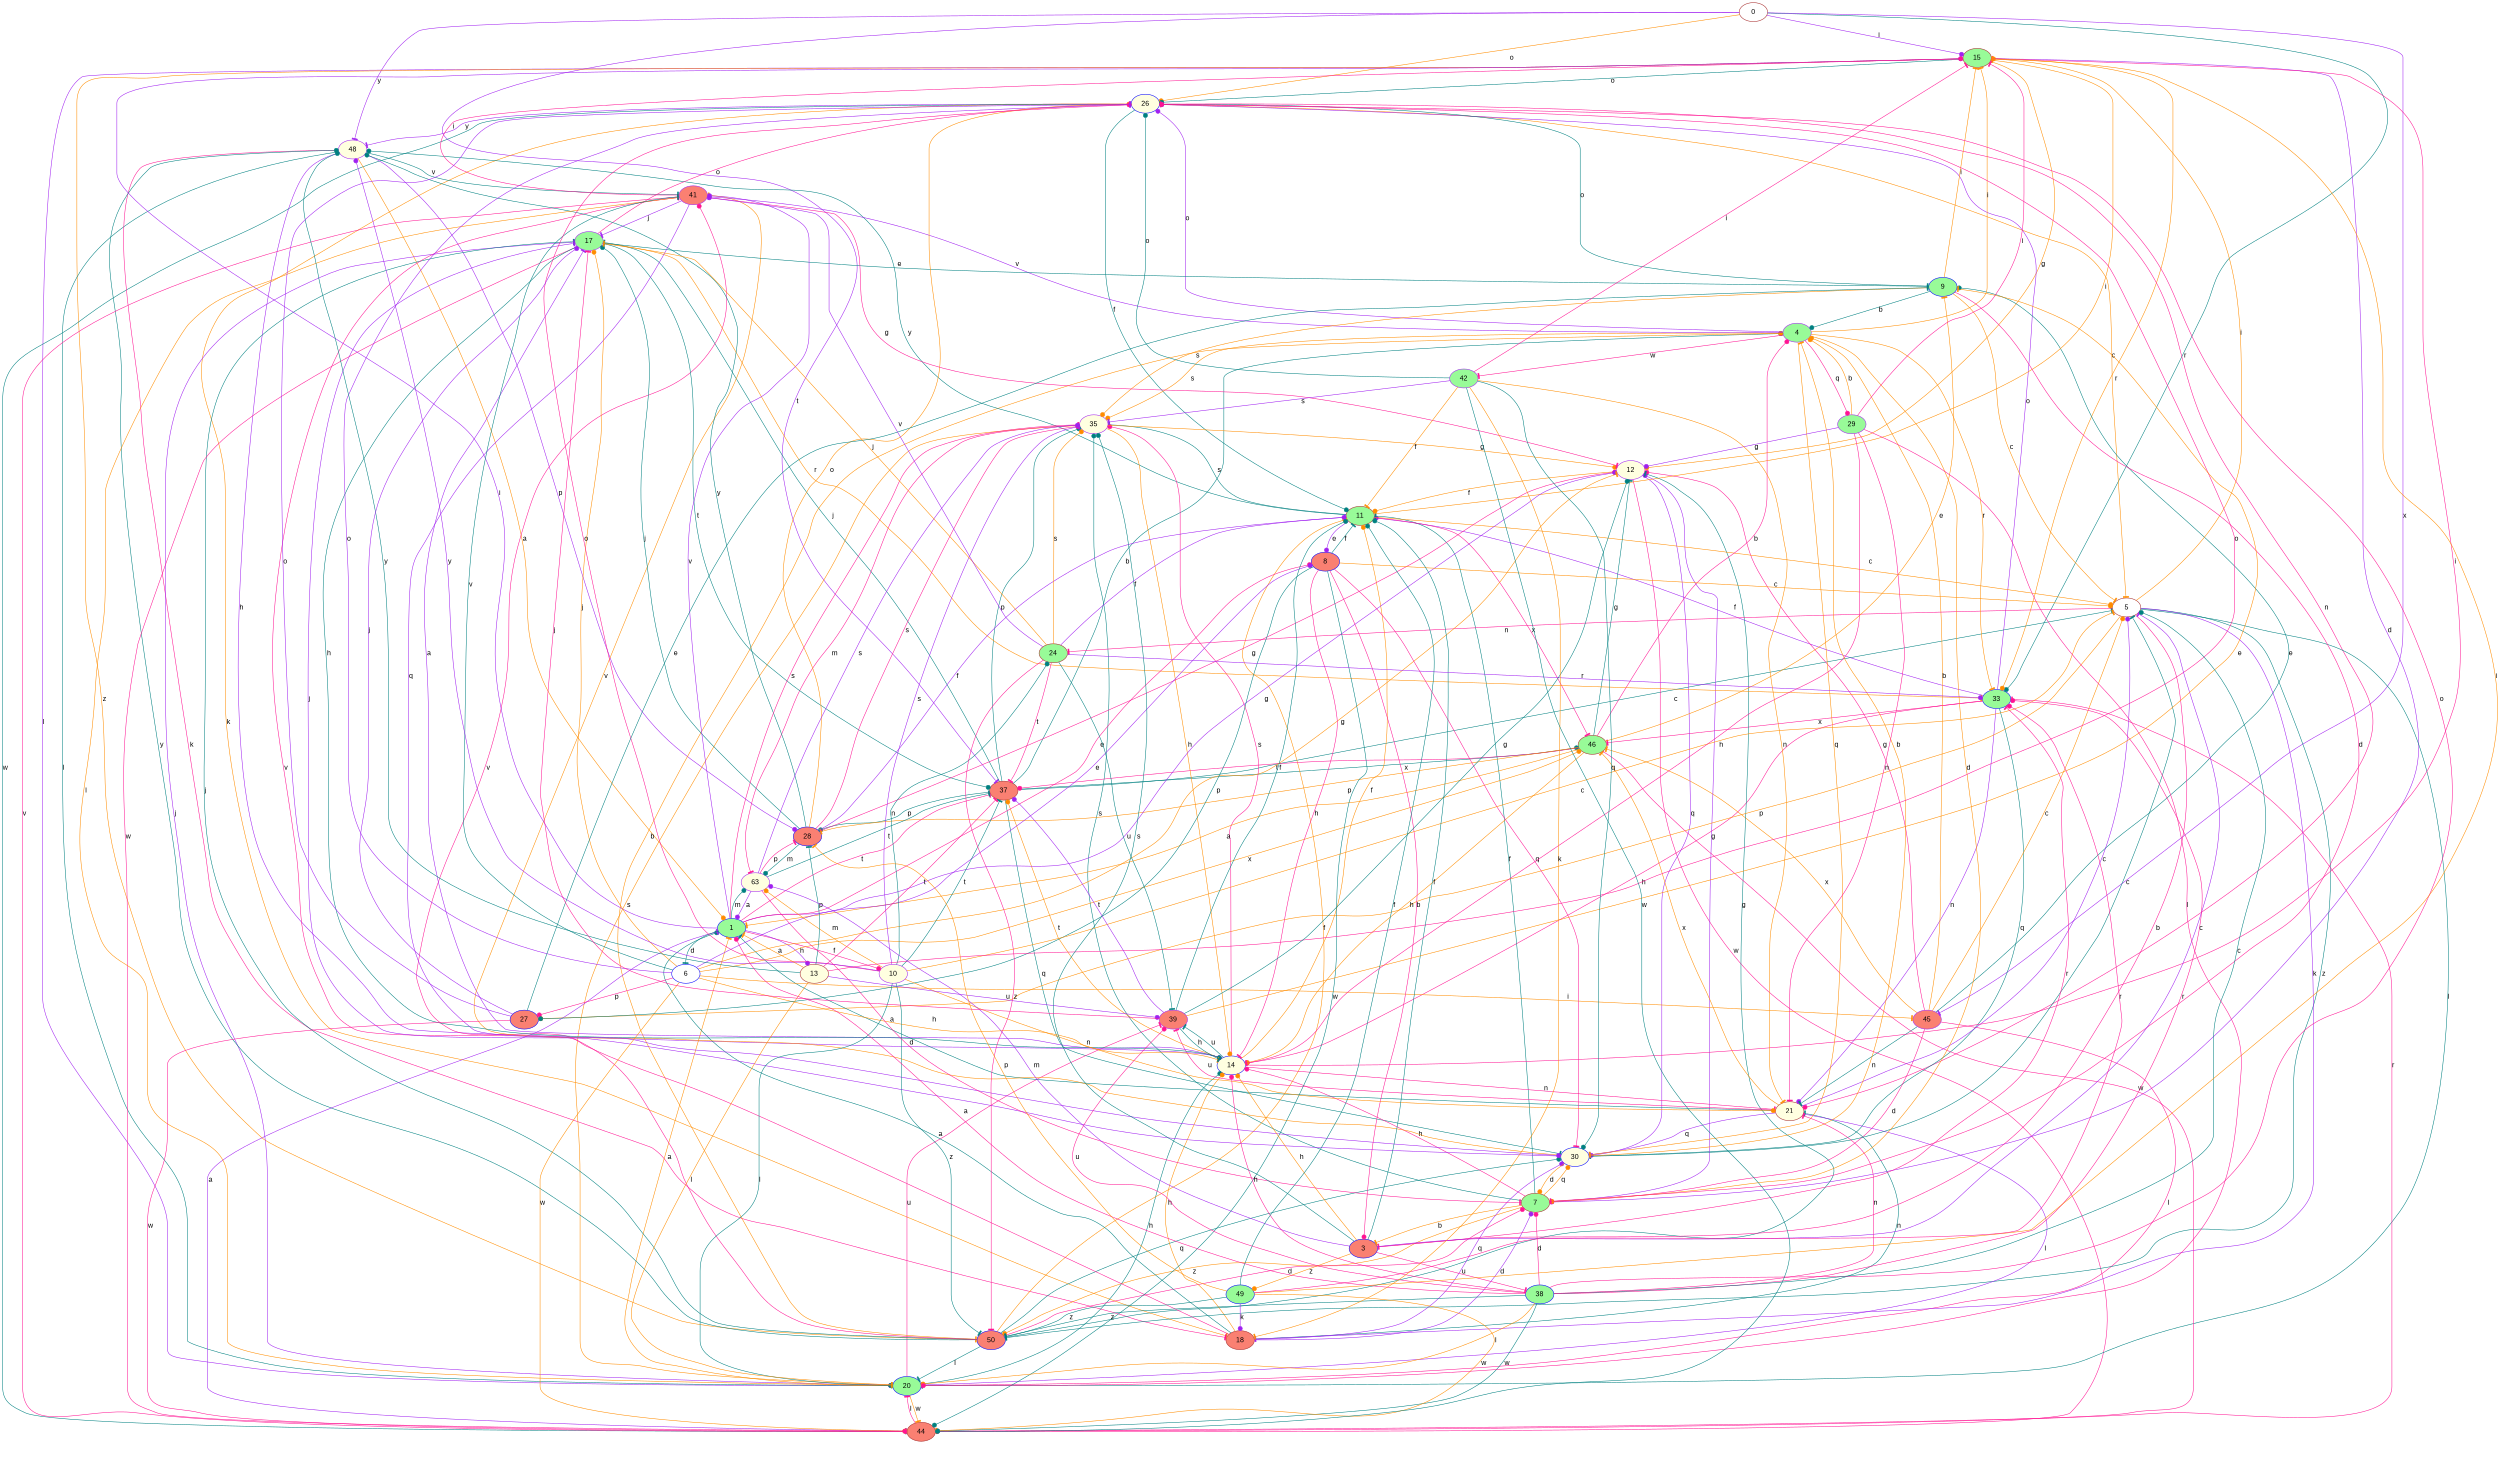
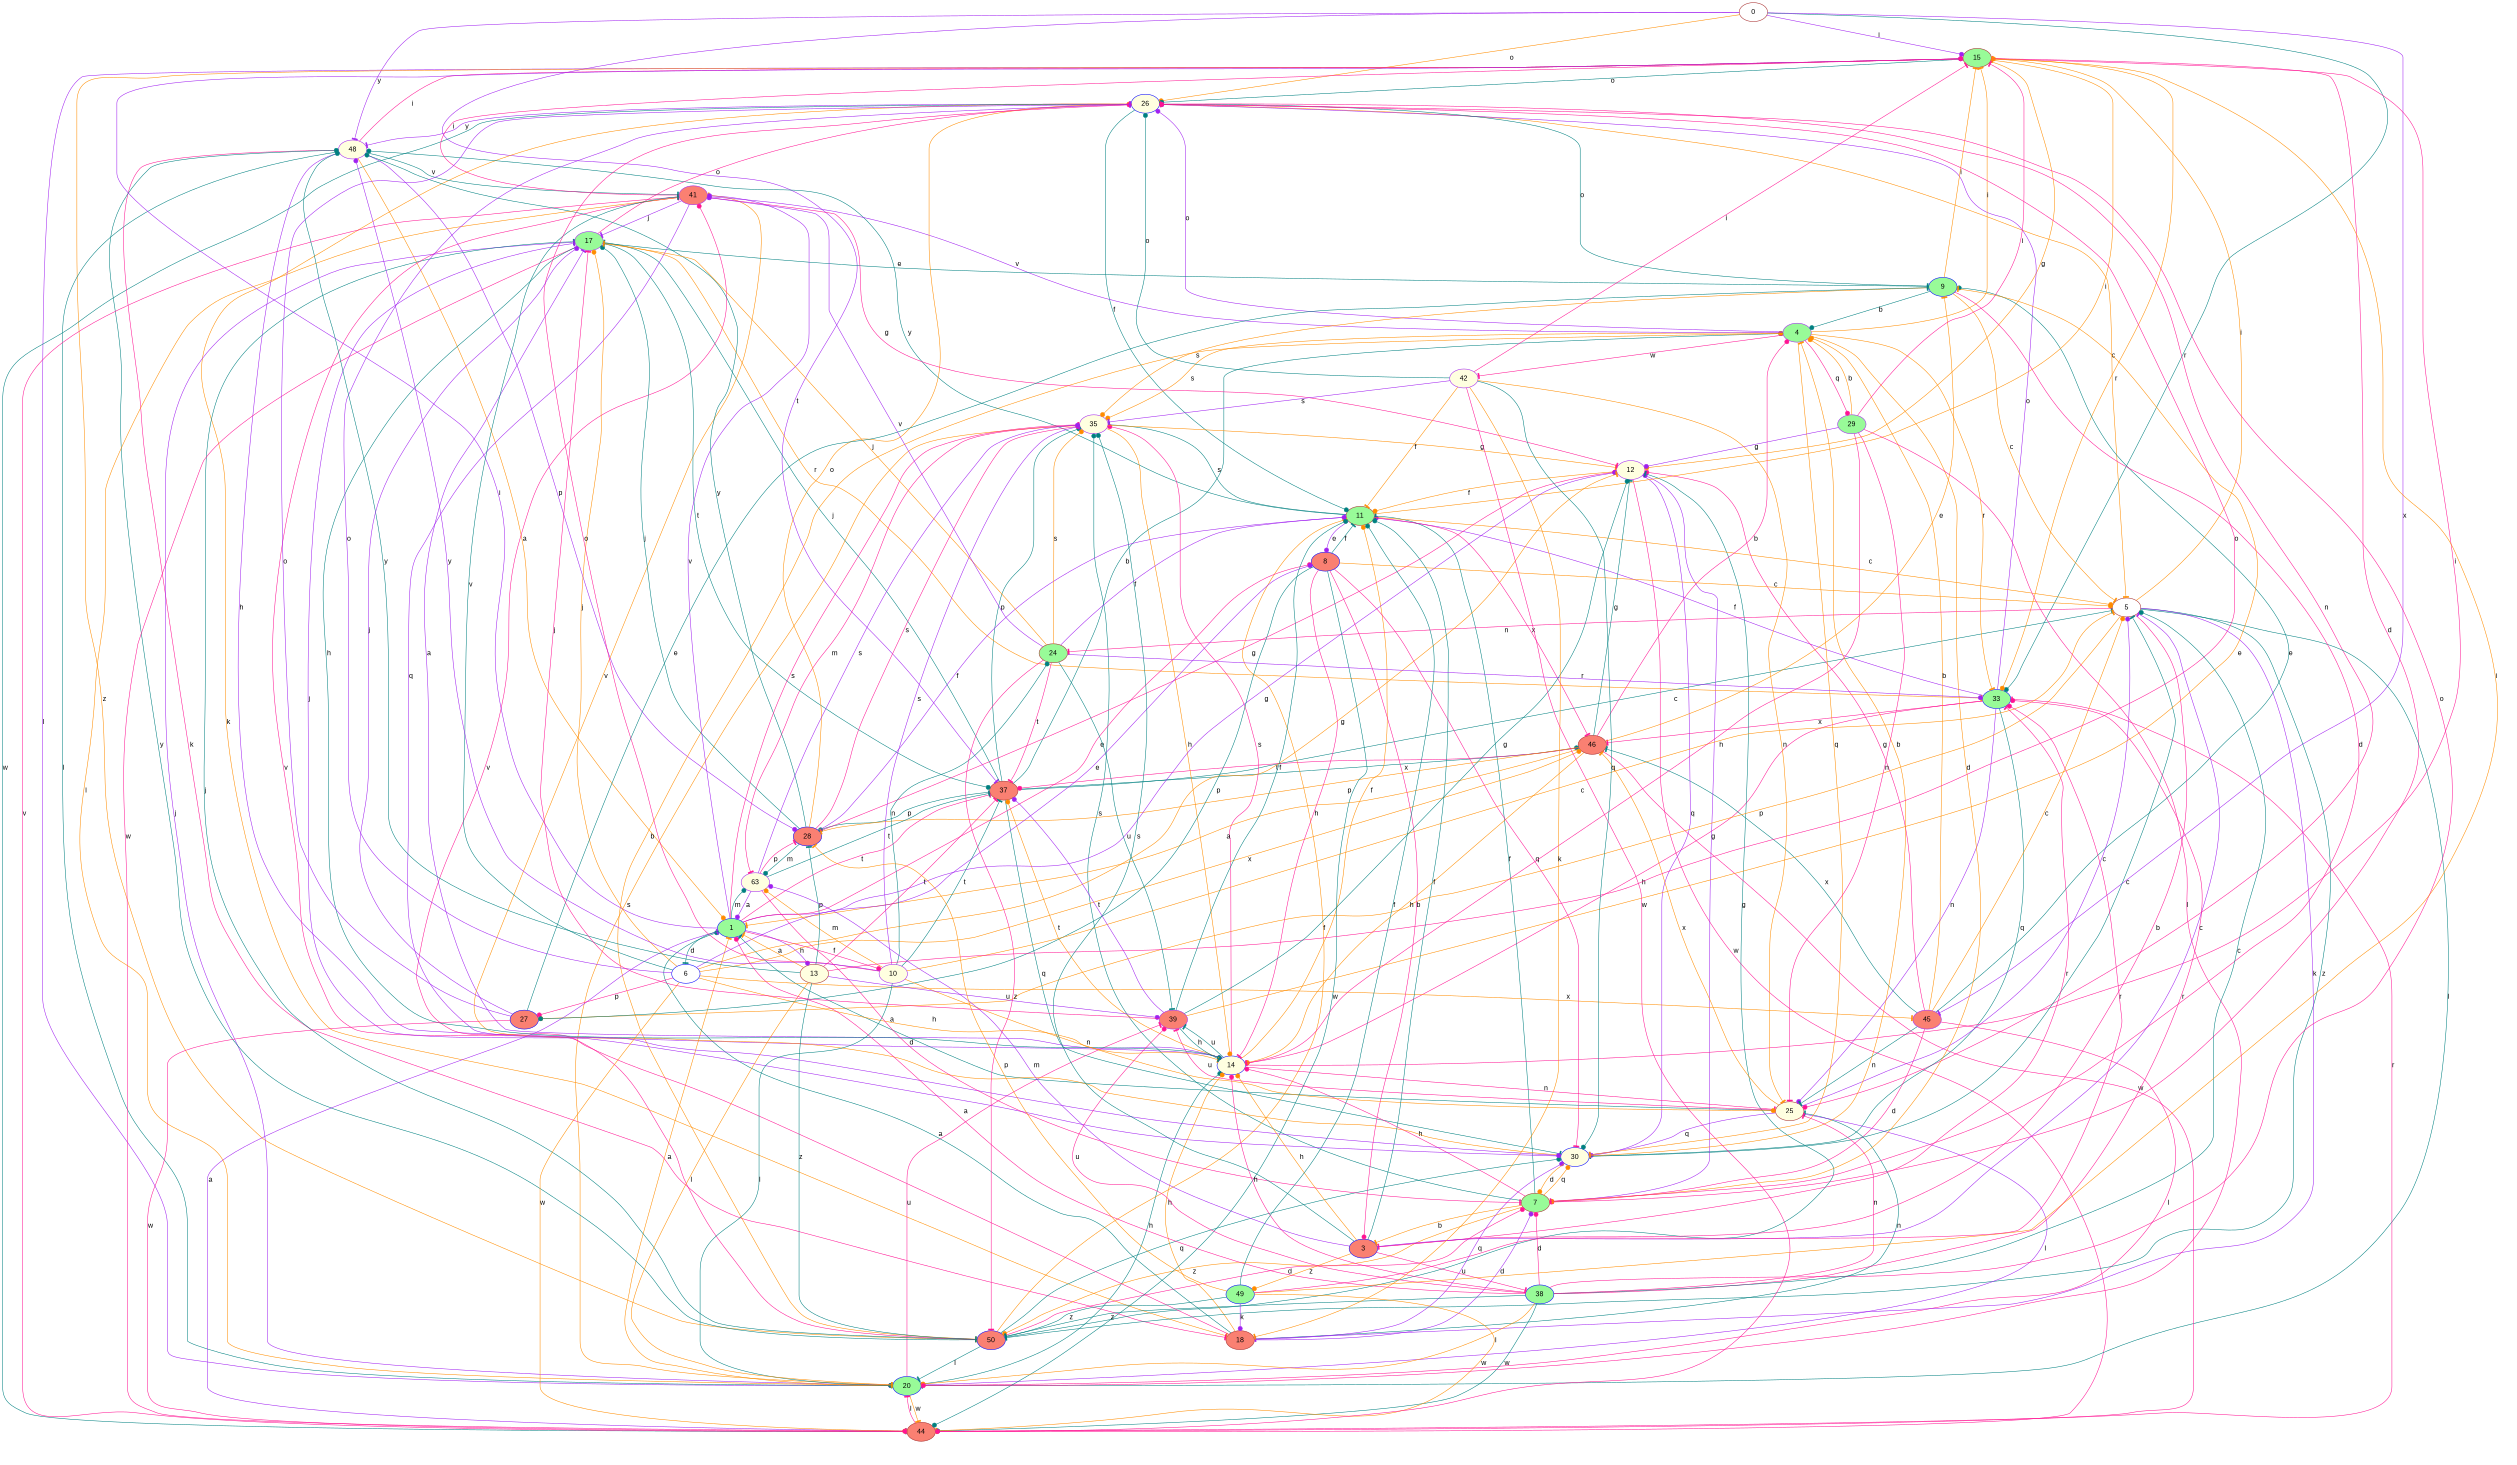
none -> (1148, 68)
(1464, 378) -> (1464, 378)
(1362, 440) -> (1362, 440)
(1592, 745) -> (1592, 745)
(2417, 763) -> (2417, 763)
(1780, 844) -> (1780, 844)
(1568, 997) -> (1568, 997)
(1790, 1111) -> (1790, 1111)
(945, 1156) -> (799, 1220)
(1738, 1161) -> (1738, 1161)
